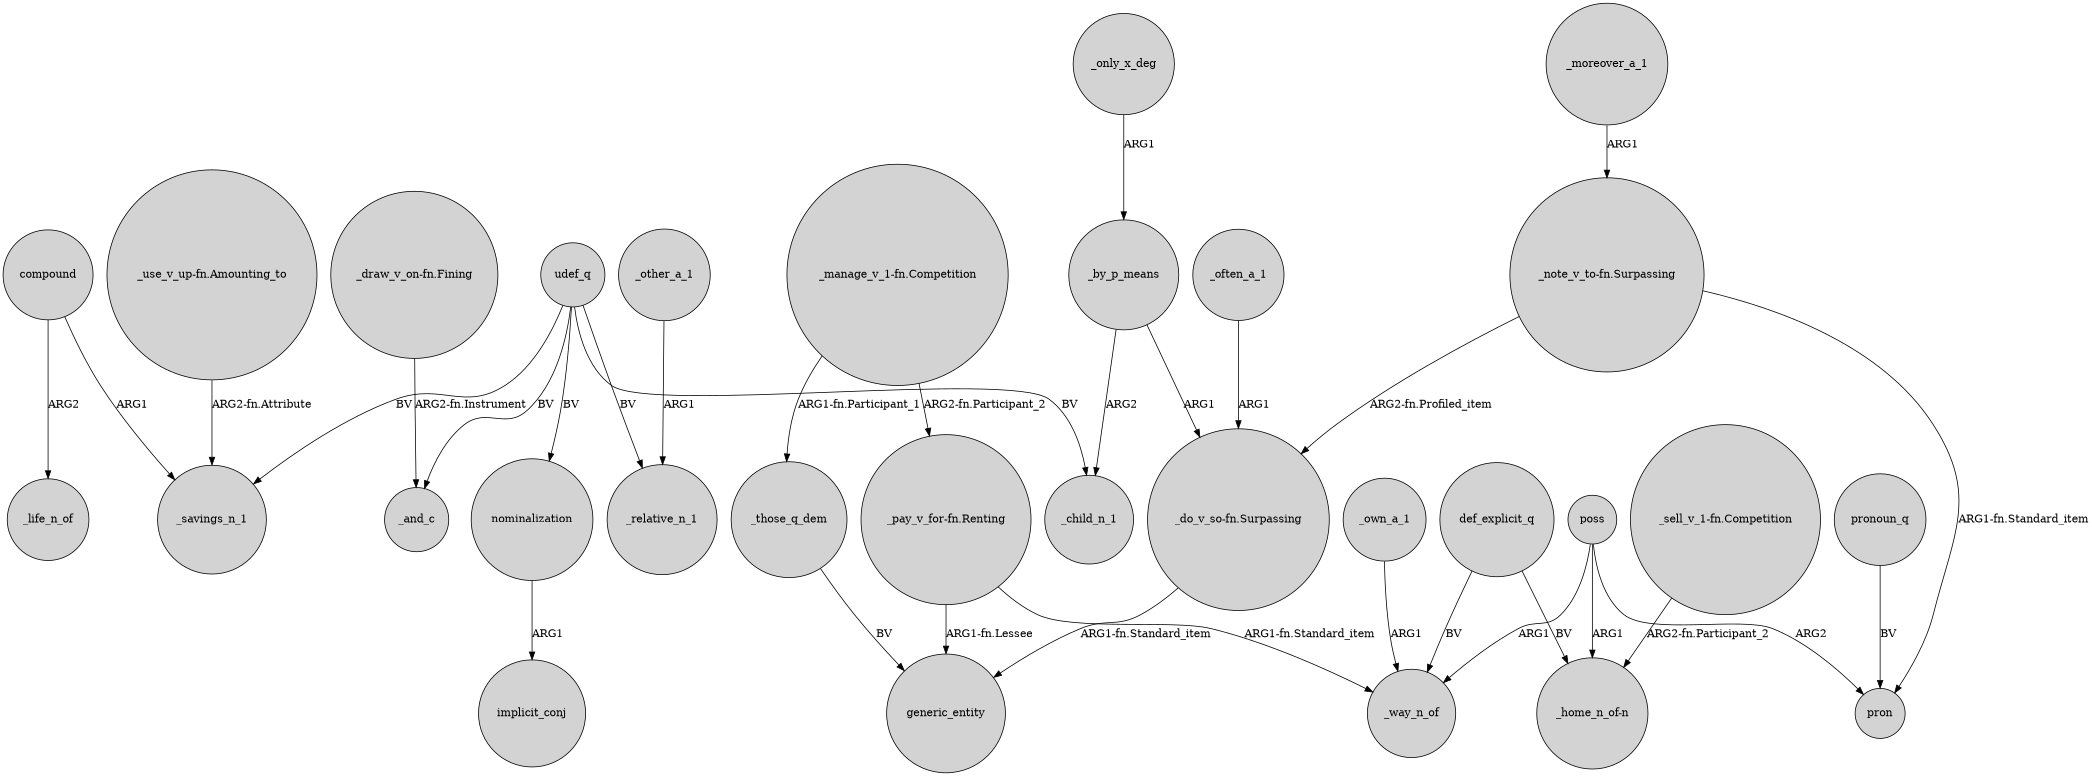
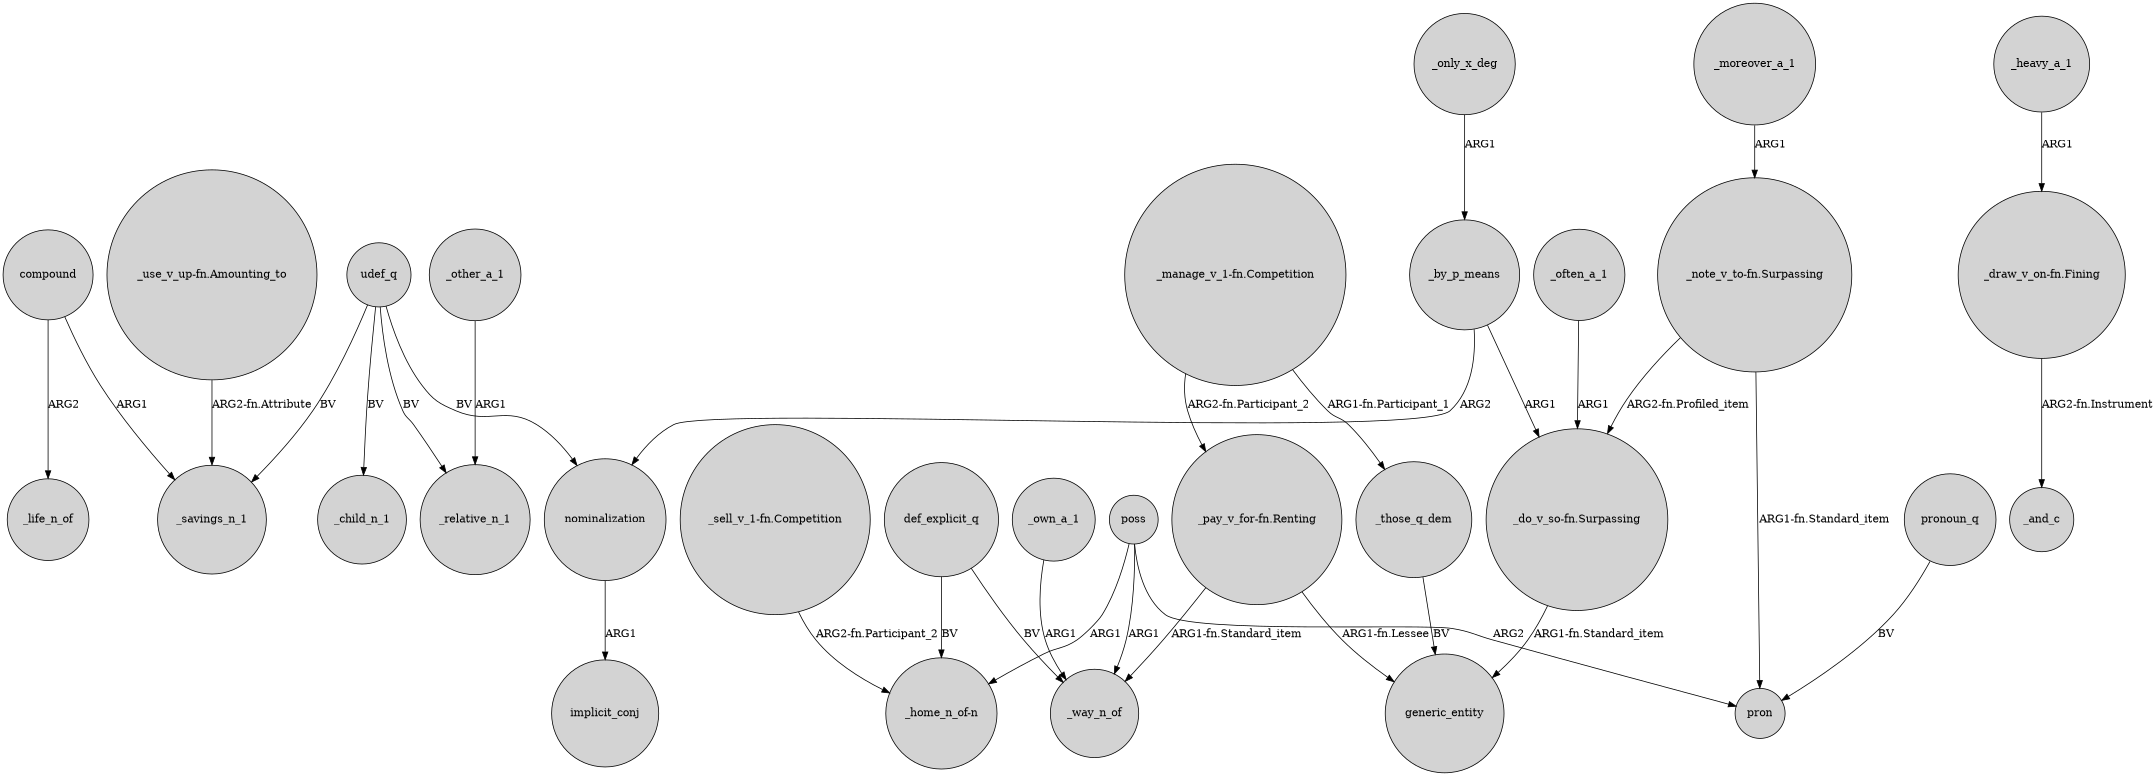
none -> (2042, 64)
(1106, 399) -> (1081, 421)
(519, 416) -> none
